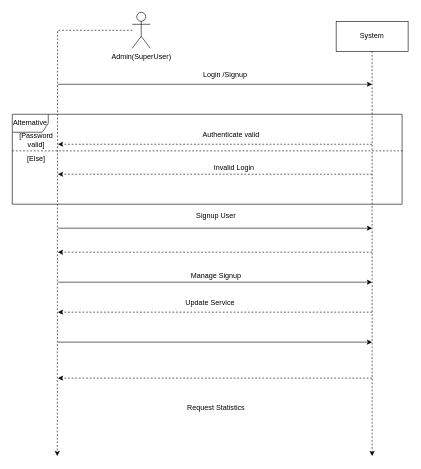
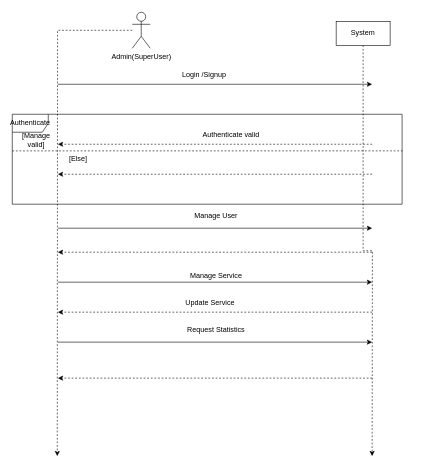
(372, 36) -> (363, 33)
(225, 75) -> (204, 75)
(30, 123) -> (30, 123)
(36, 140) -> (36, 140)
(36, 159) -> (78, 159)
(234, 168) -> none
(216, 216) -> (216, 216)
(216, 276) -> (216, 276)
(216, 408) -> (216, 330)
